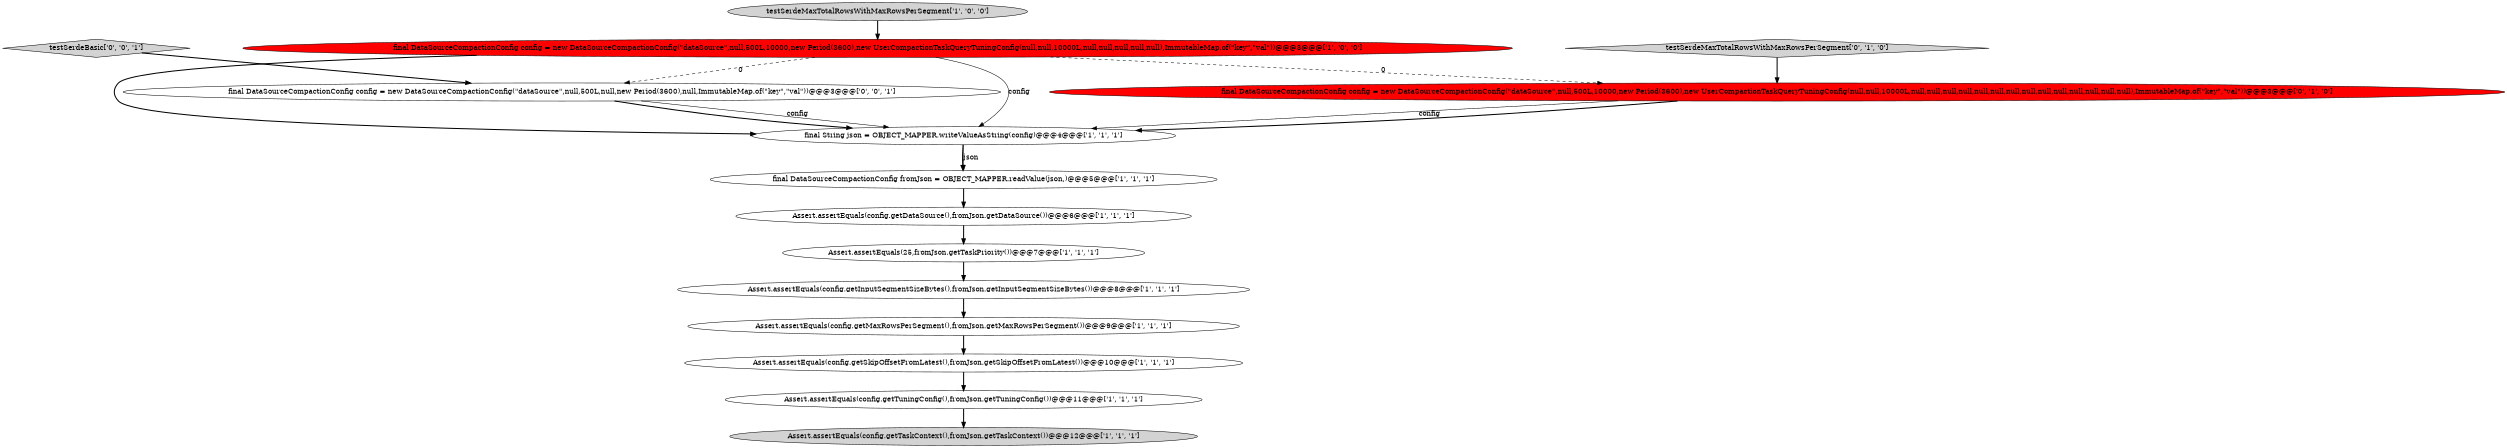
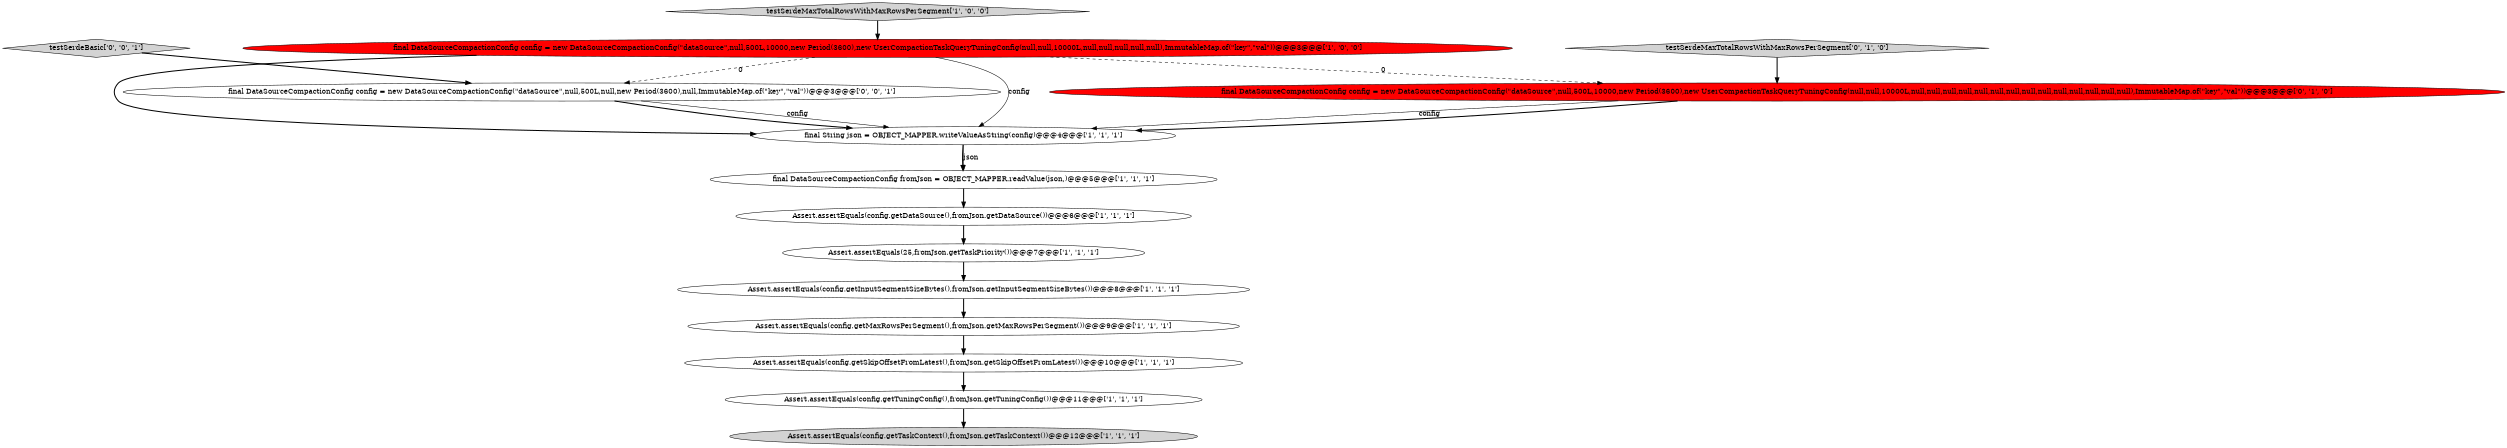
(878, 12) -> (878, 12)
